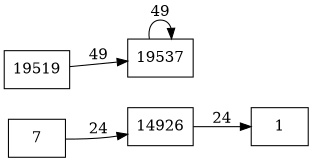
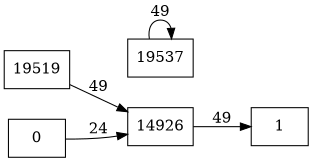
(93, 64) -> (94, 96)
(222, 119) -> (222, 119)
(37, 138) -> (37, 138)
